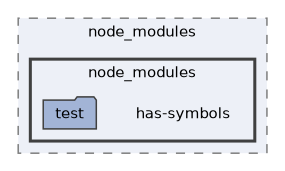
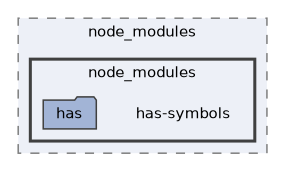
(70, 115) -> (70, 115)
